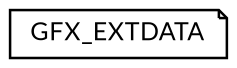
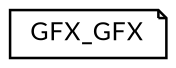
(118, 34) -> (88, 34)
